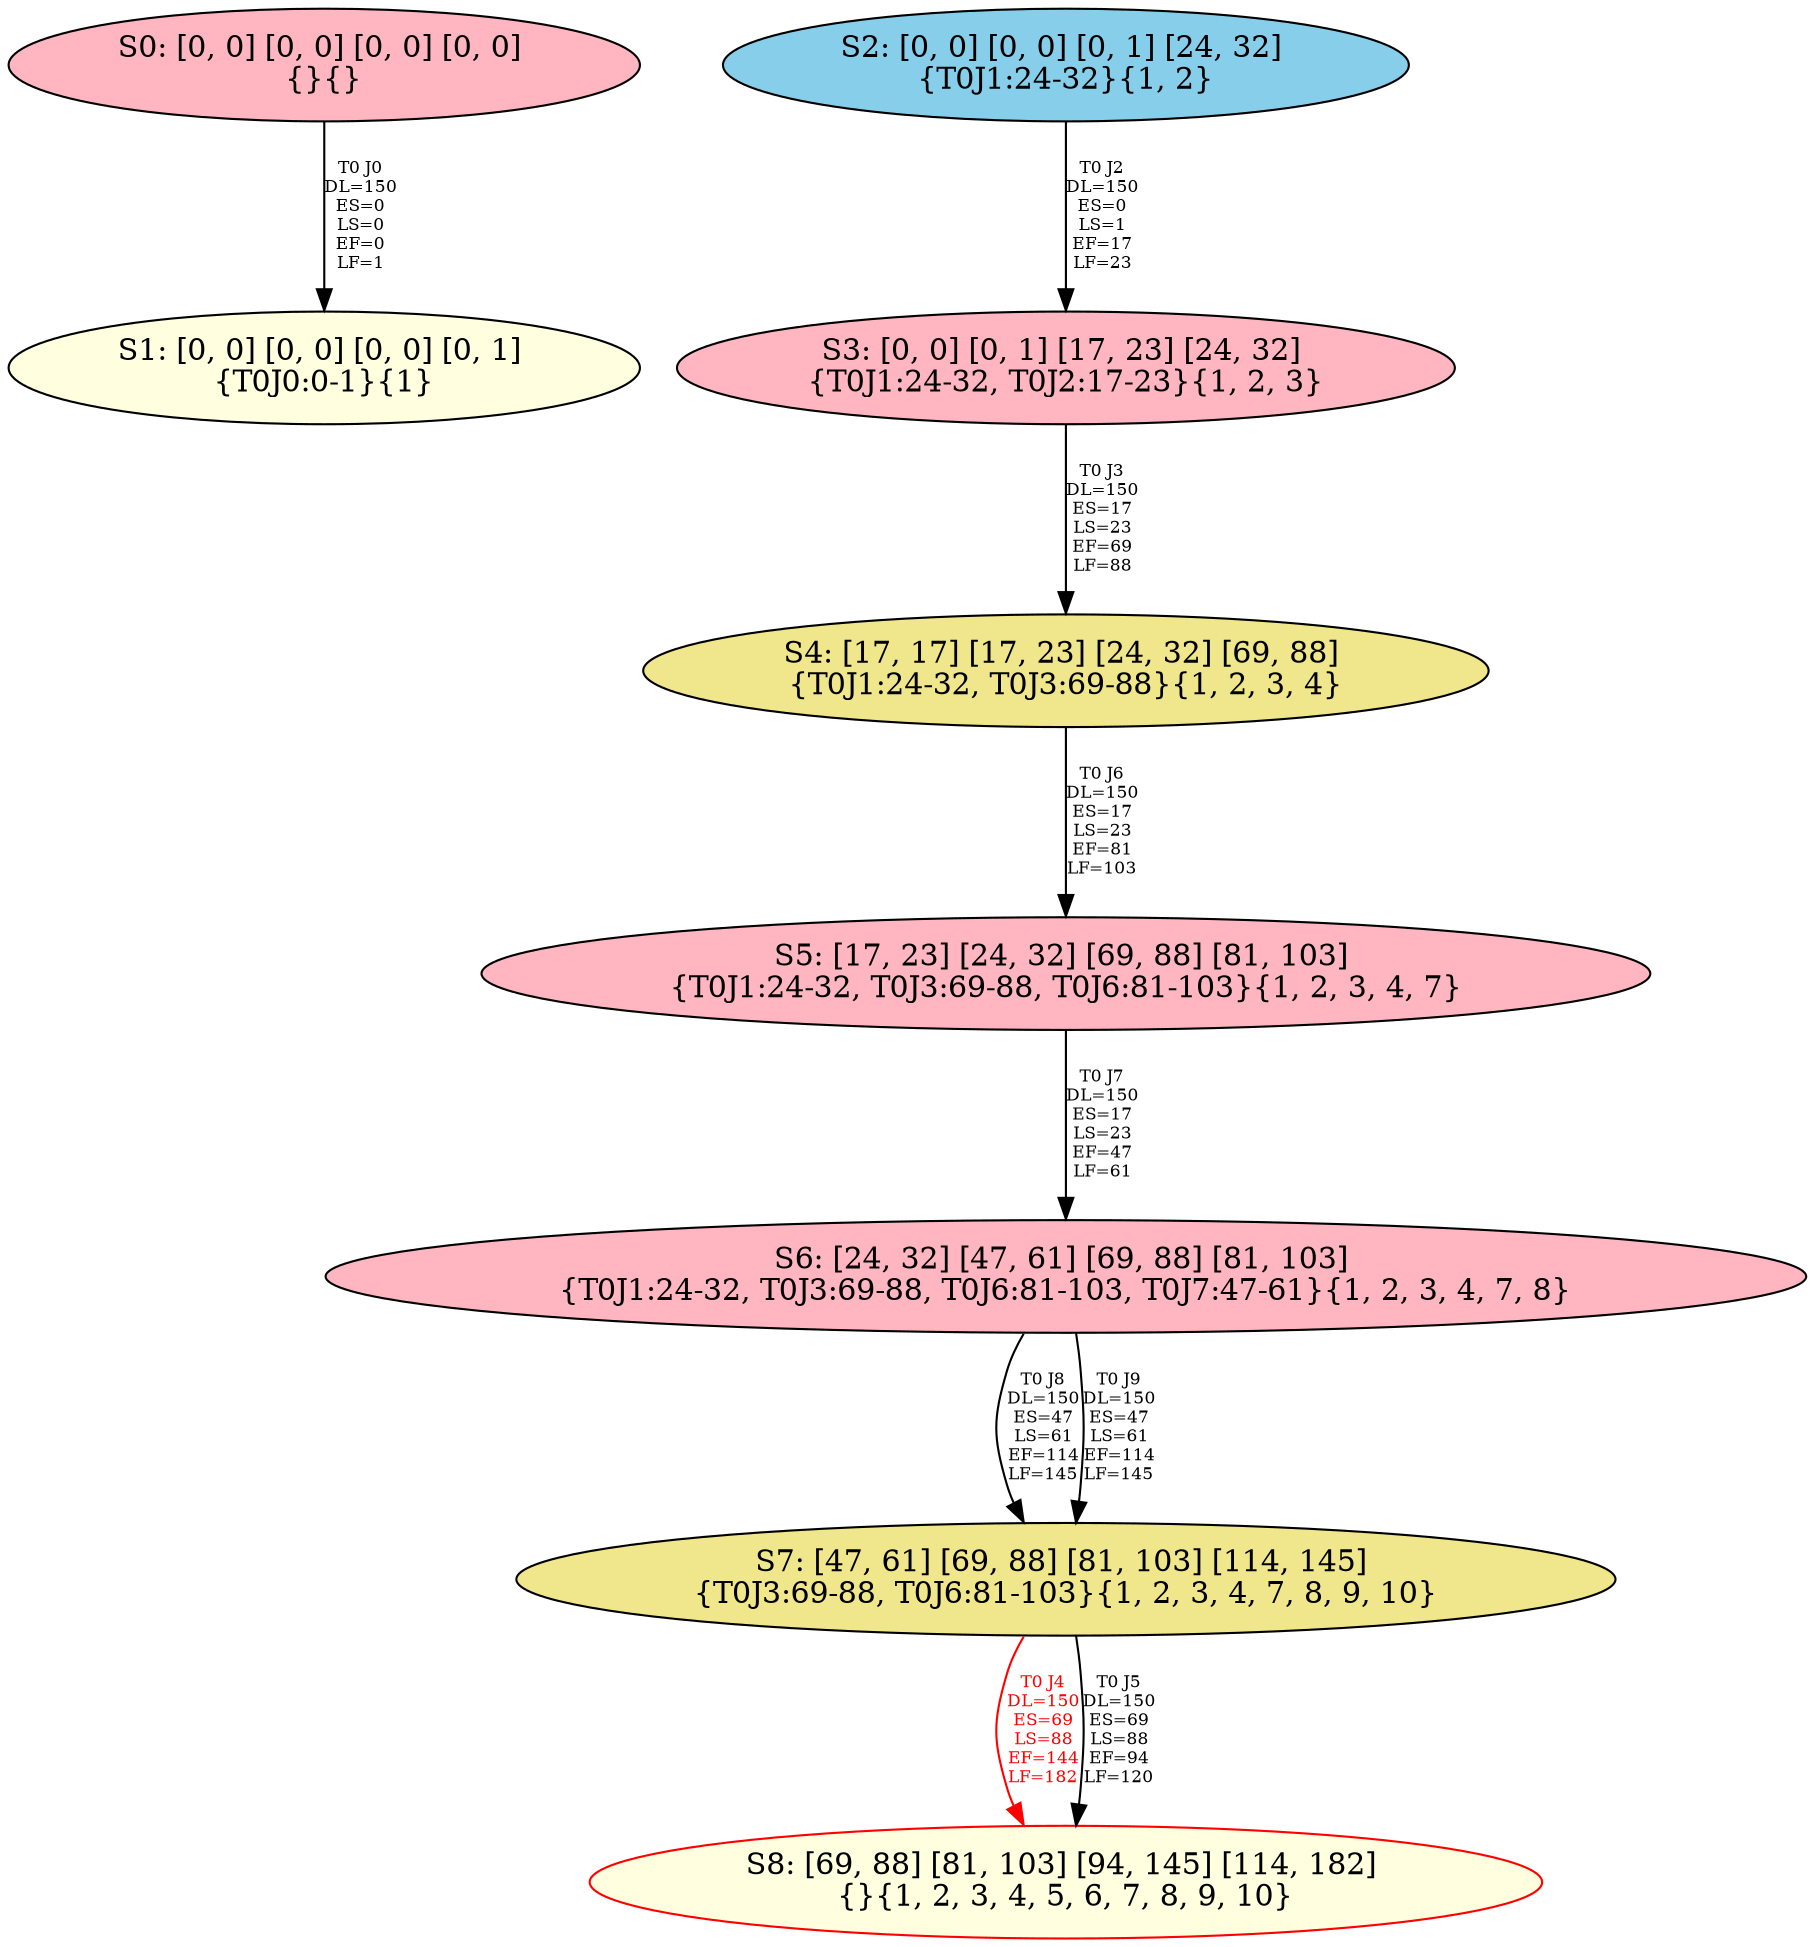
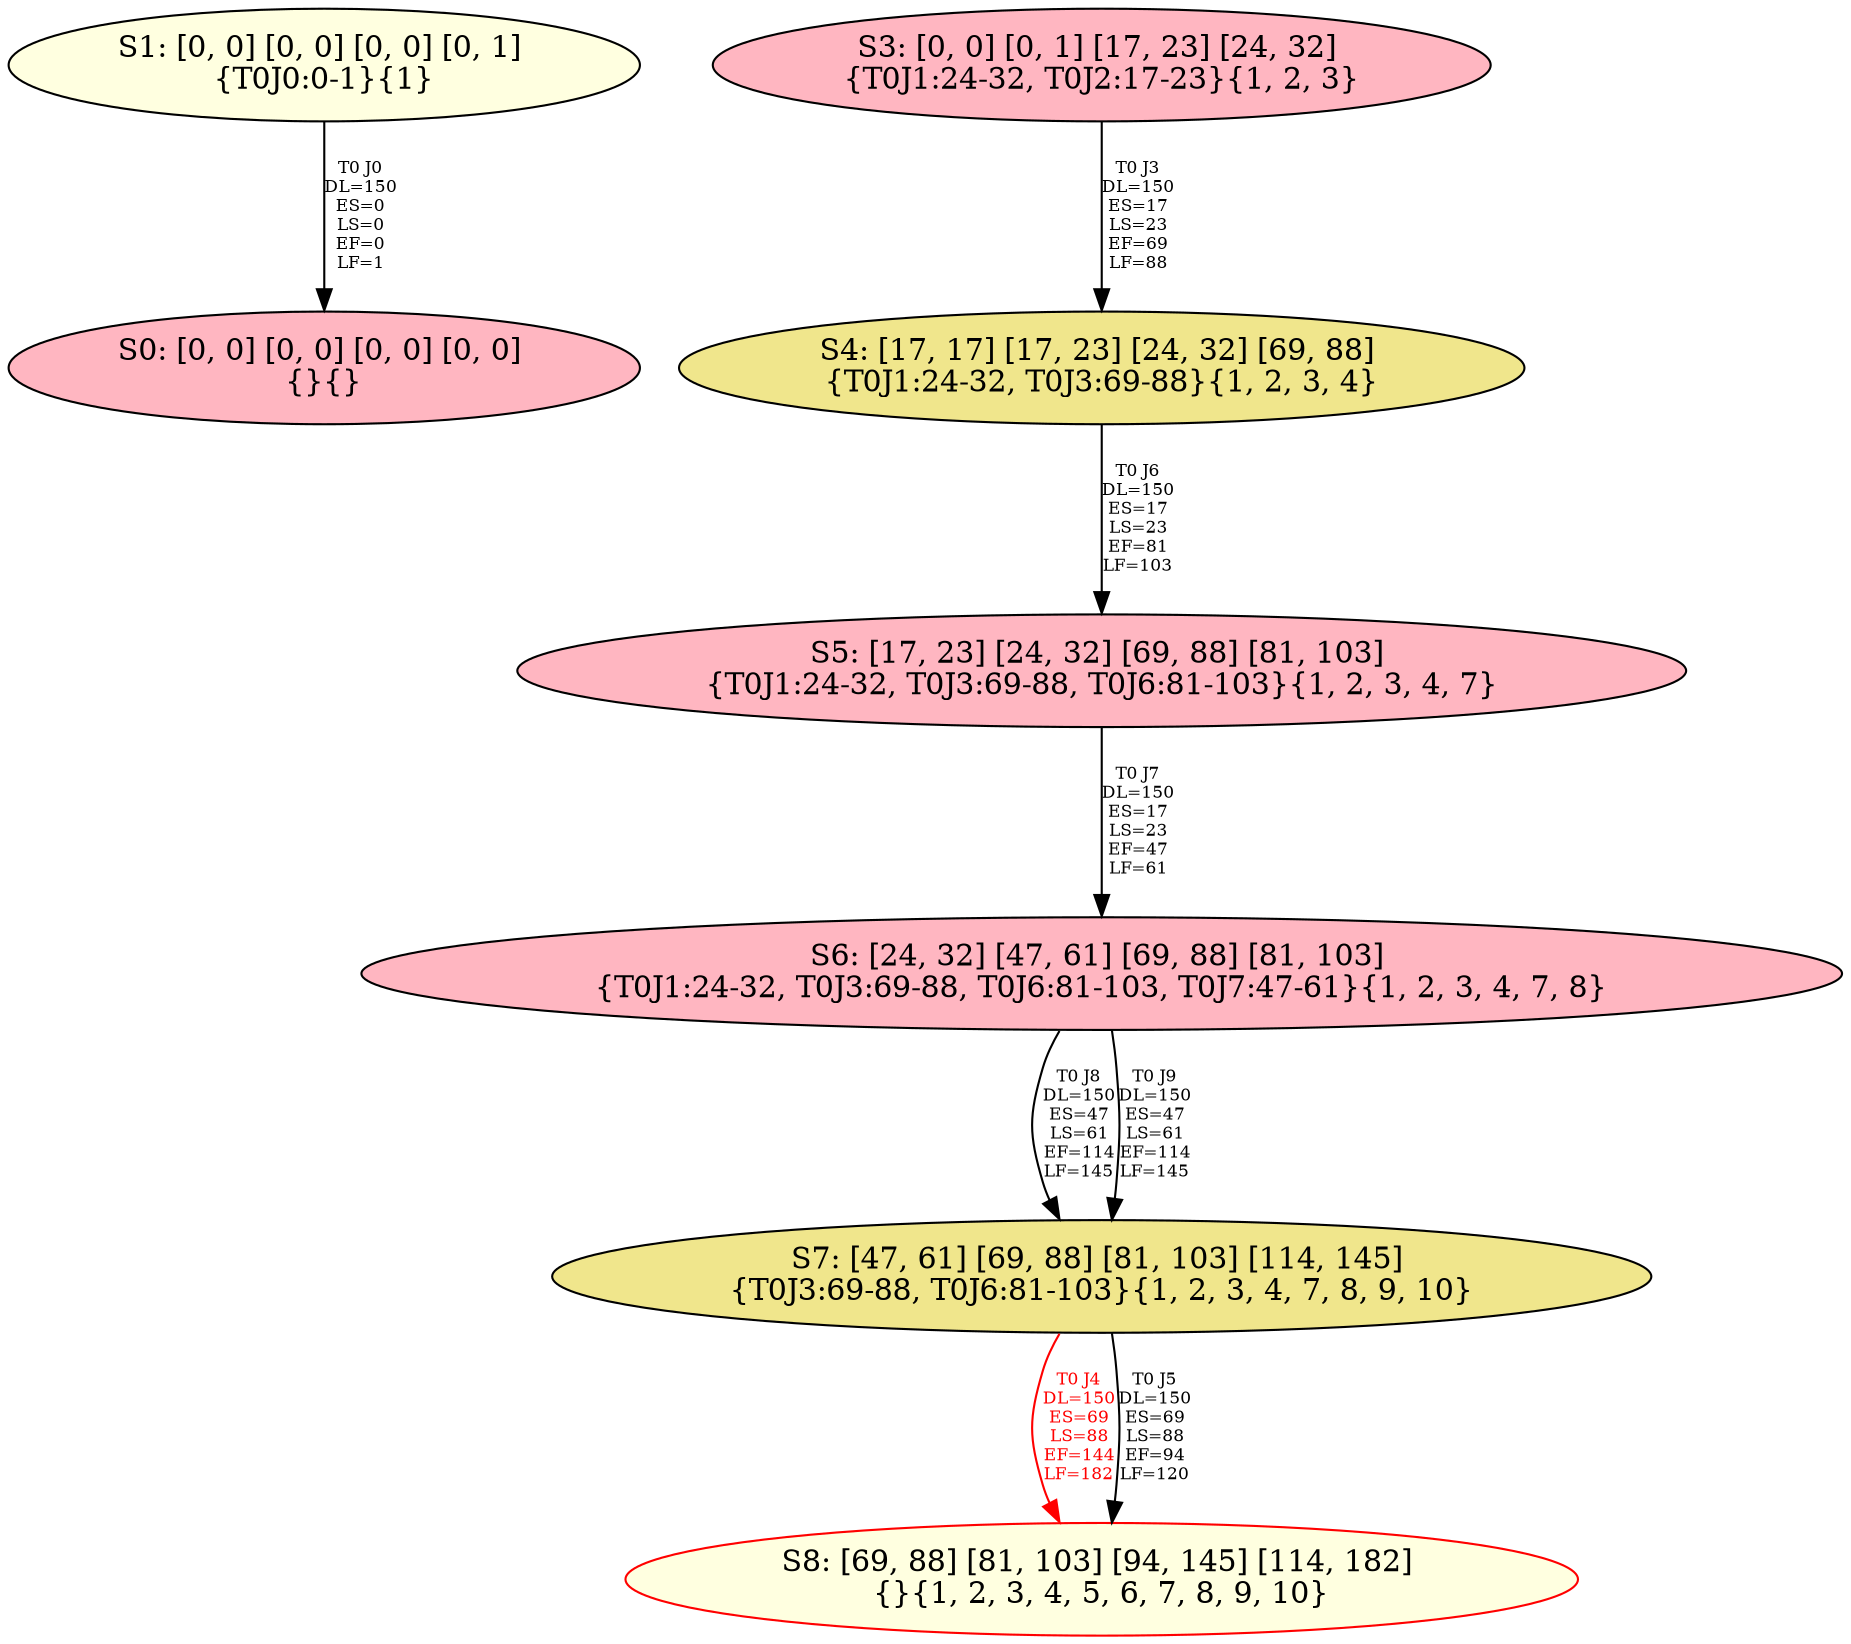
(1066, 65) -> none
(324, 205) -> (324, 205)
